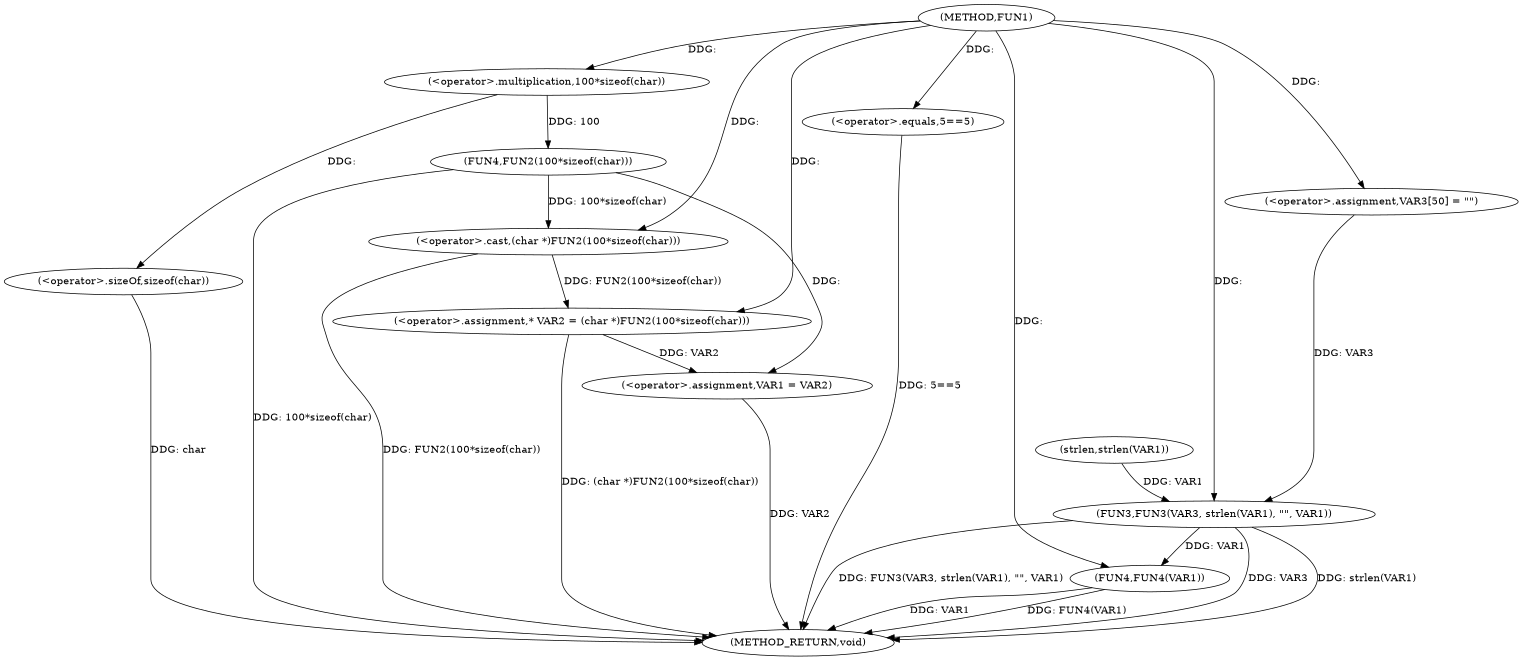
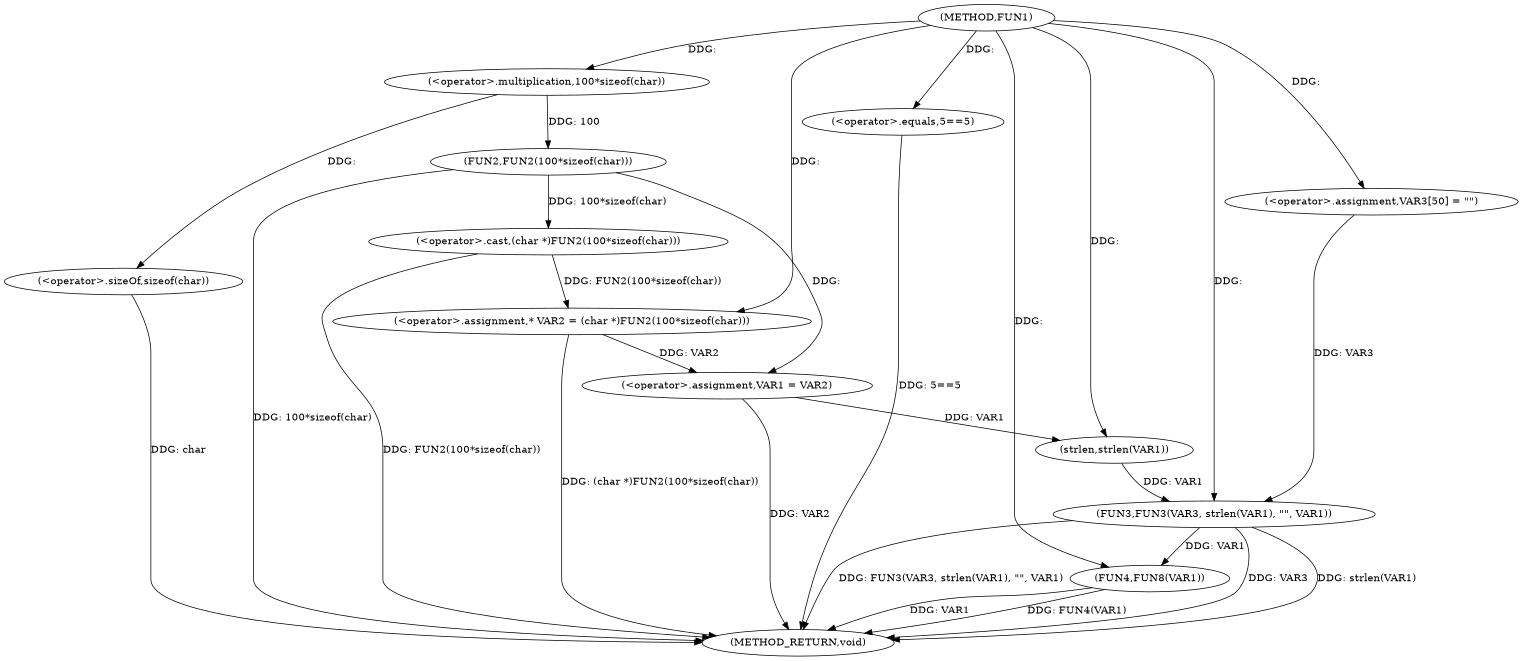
(747, 77) -> (1091, 214)
(548, 162) -> (548, 162)
none -> (924, 418)
(1150, 579) -> (1150, 579)
